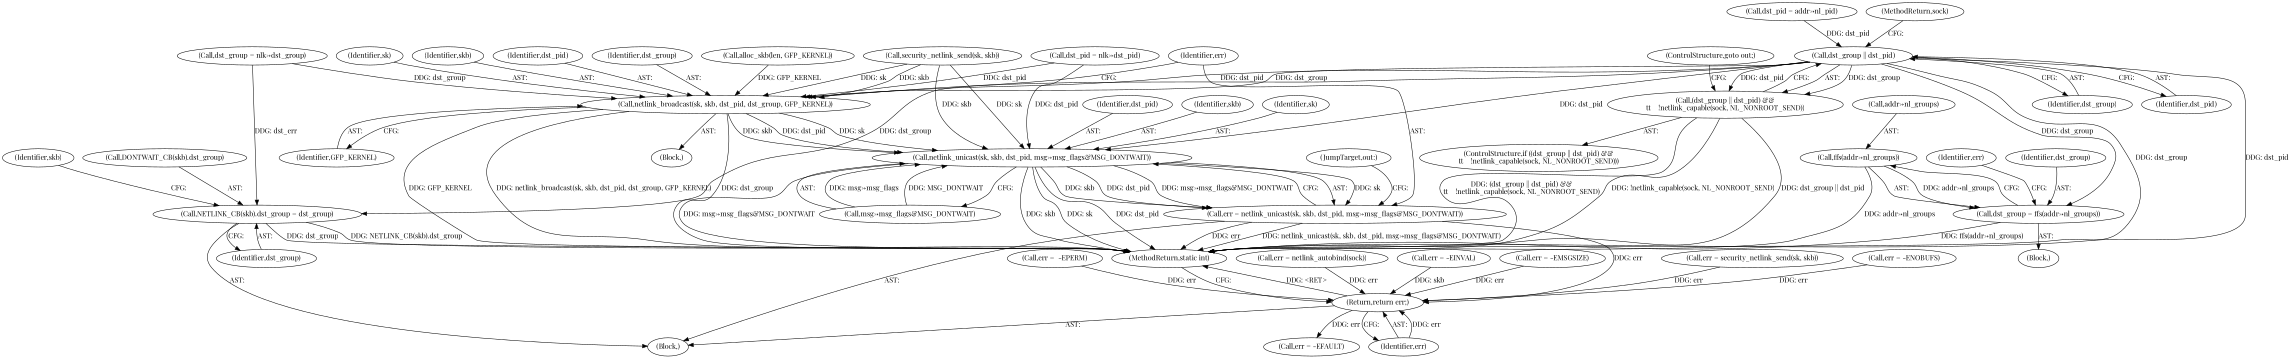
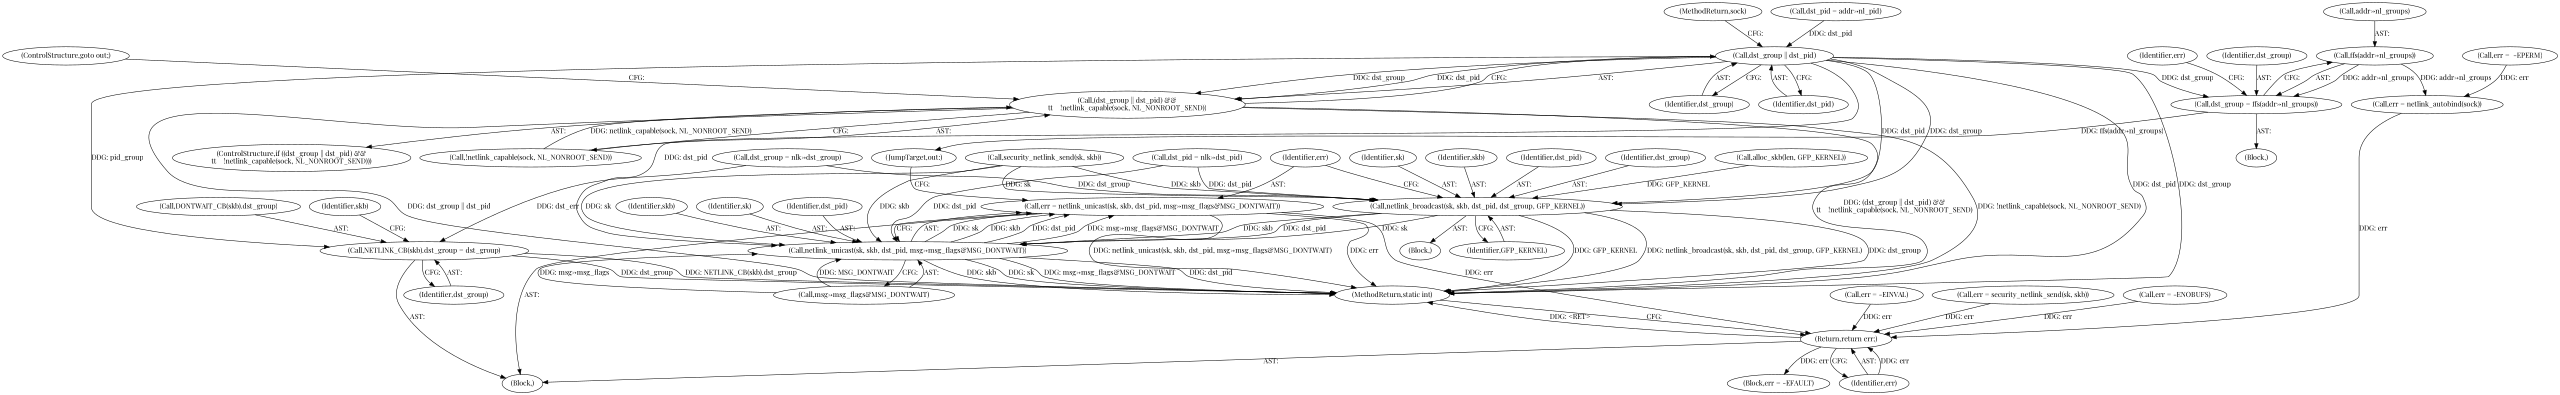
(906, 131) -> (118, 158)
none -> (531, 158)
(1608, 248) -> (1574, 137)
(1565, 249) -> (2416, 74)
(1553, 258) -> none
(1430, 281) -> (1878, 317)
(1204, 289) -> (2491, 84)
(1312, 347) -> (1779, 384)
